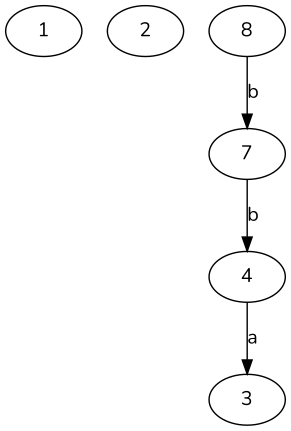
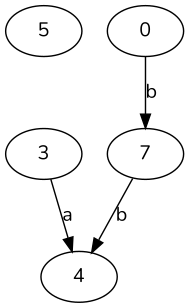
(44, 31) -> (44, 31)
(145, 31) -> none
(247, 31) -> (145, 31)
(247, 331) -> (59, 209)
